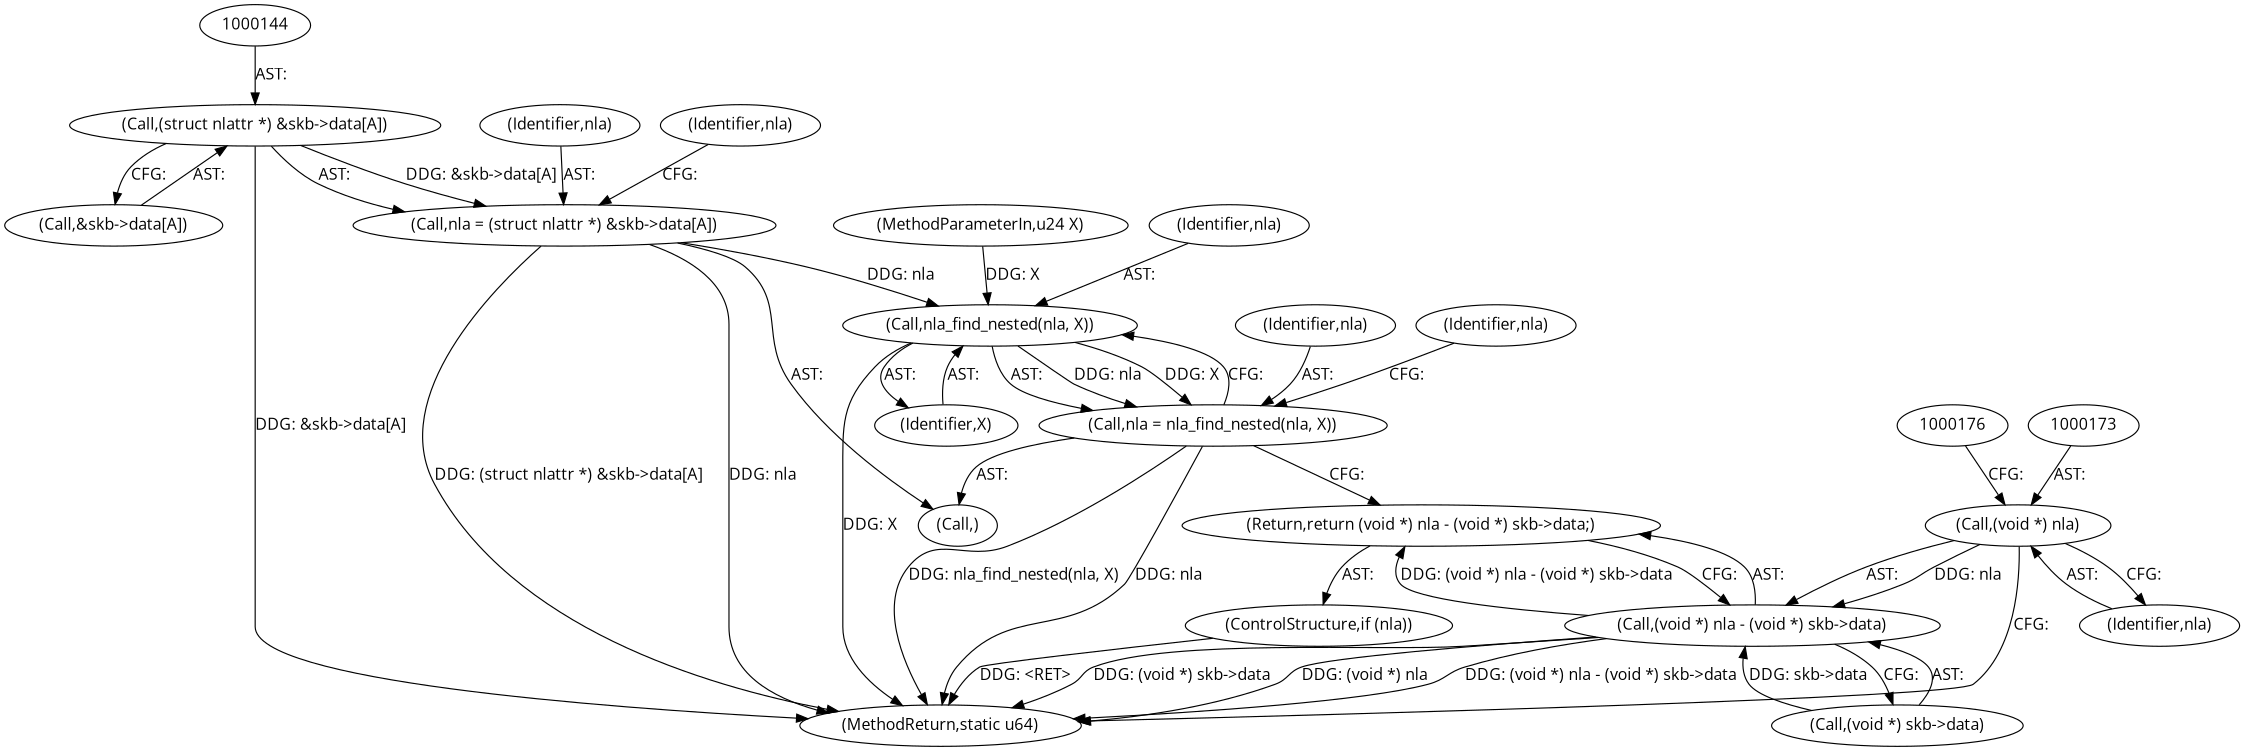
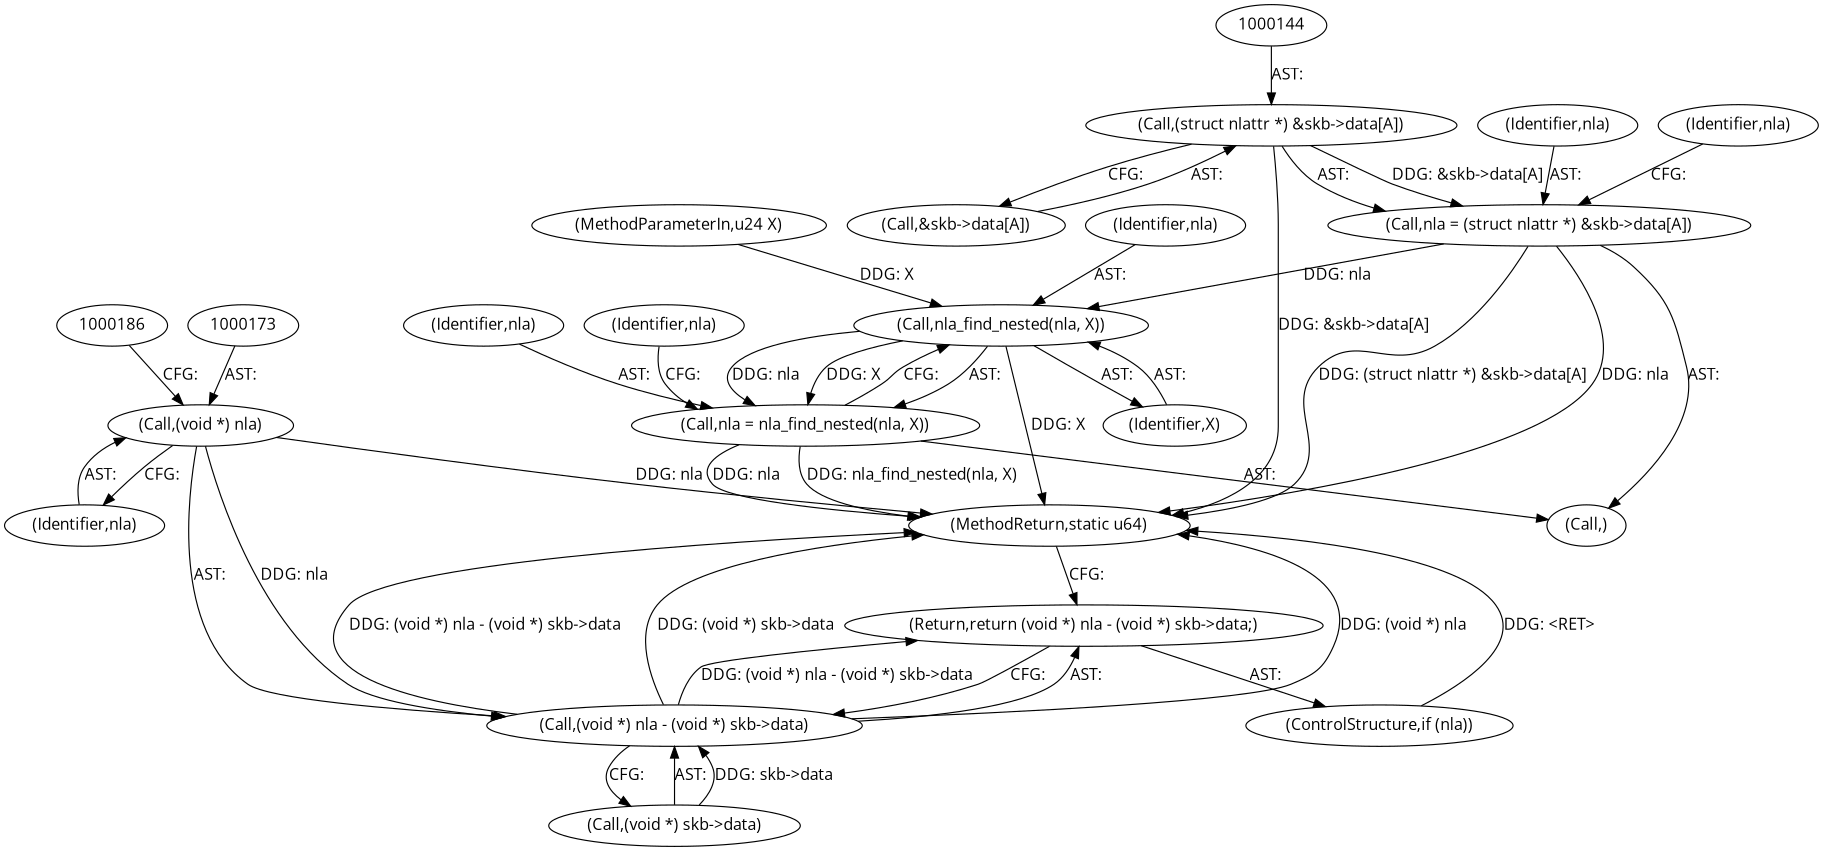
(1953, 425) -> (112, 325)
(1312, 473) -> (1065, 570)
(2034, 626) -> (669, 476)
